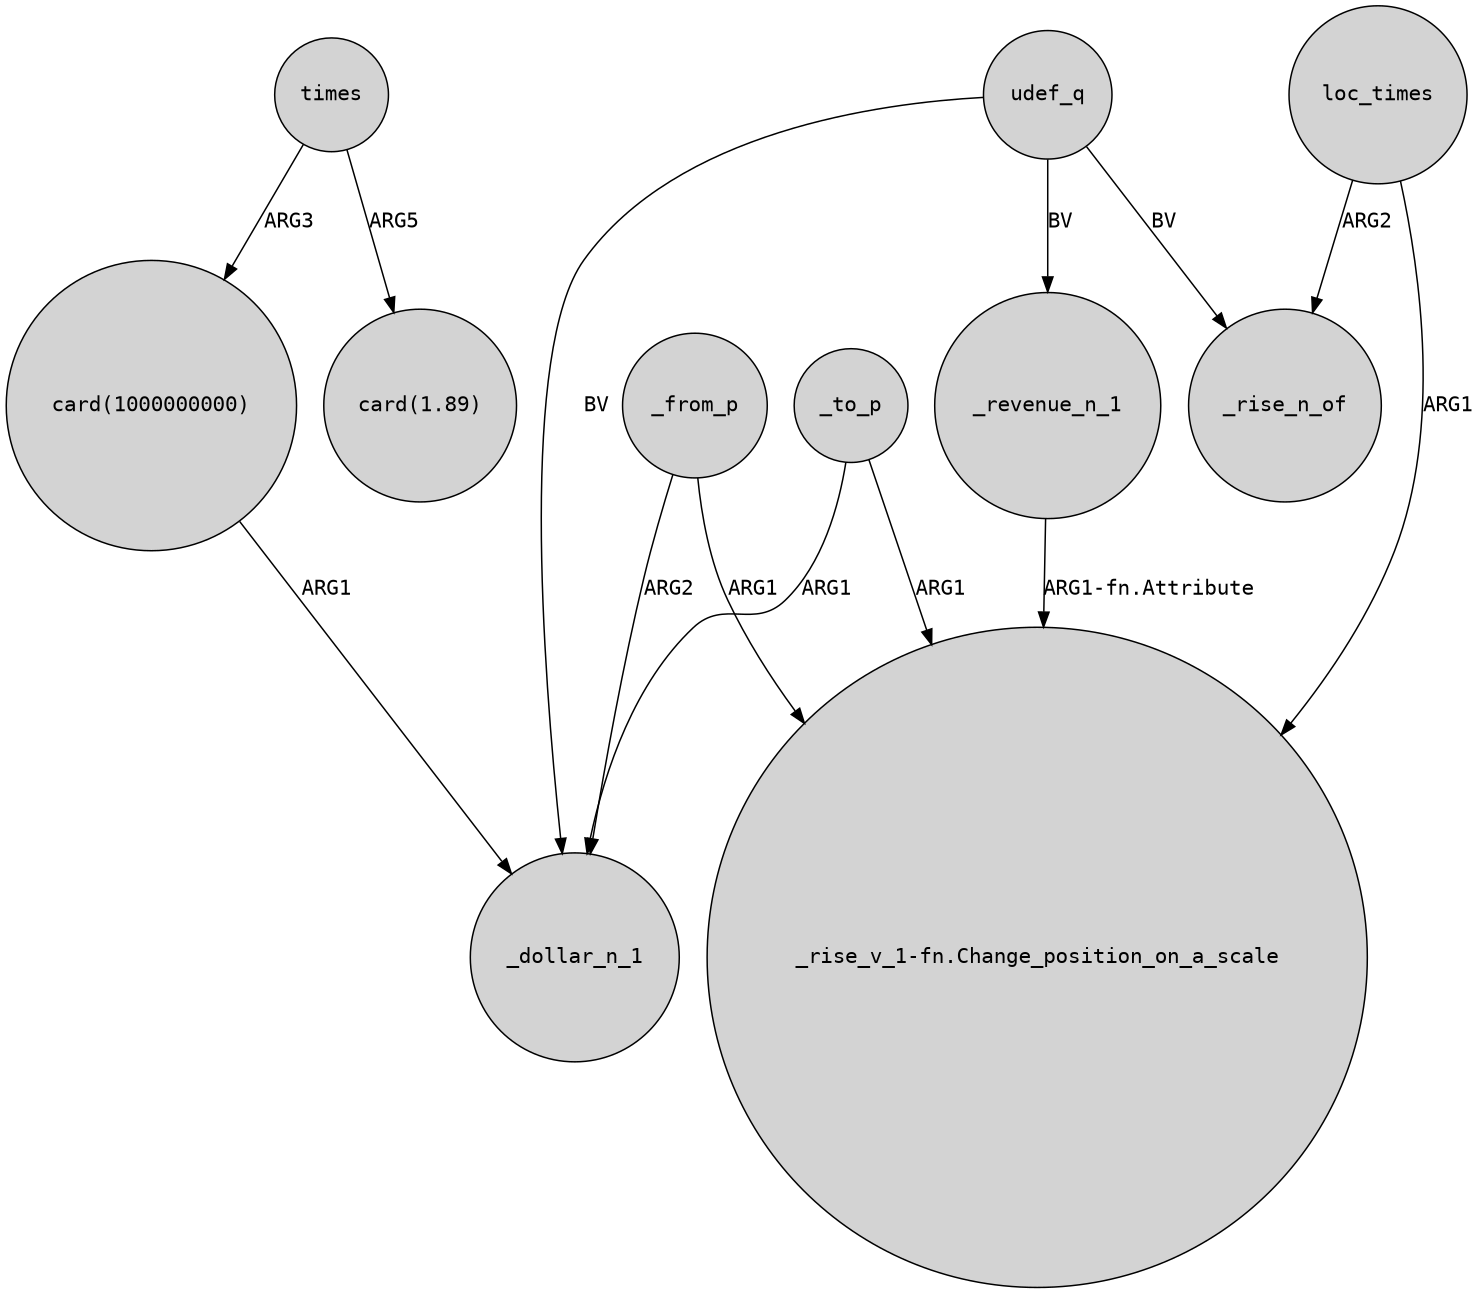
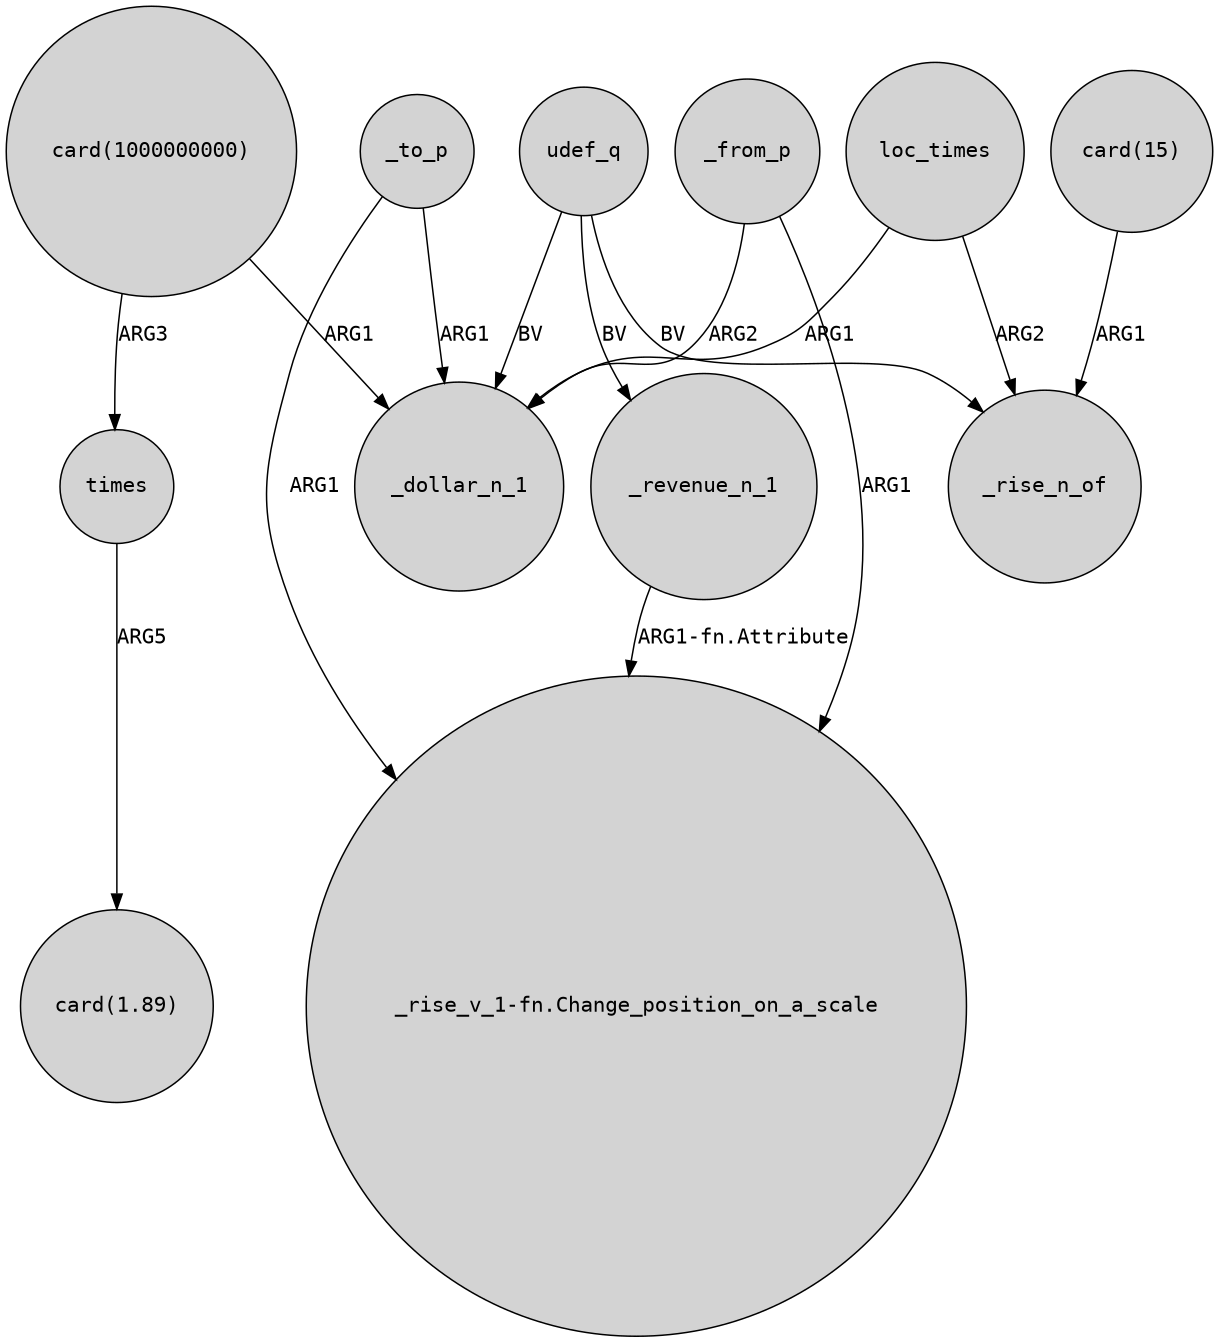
none -> (1132, 151)
(268, 205) -> (116, 354)
(1416, 467) -> (745, 353)
